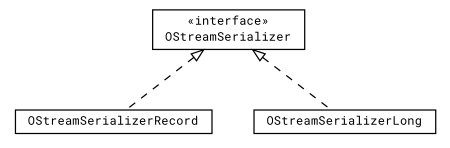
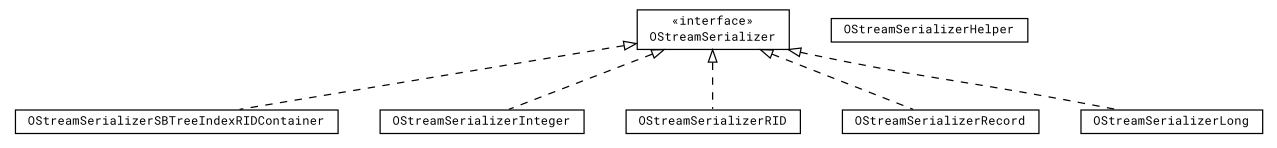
none -> (929, 30)
none -> (176, 121)
none -> (481, 121)
none -> (713, 121)
